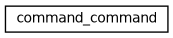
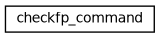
(87, 19) -> (80, 19)
